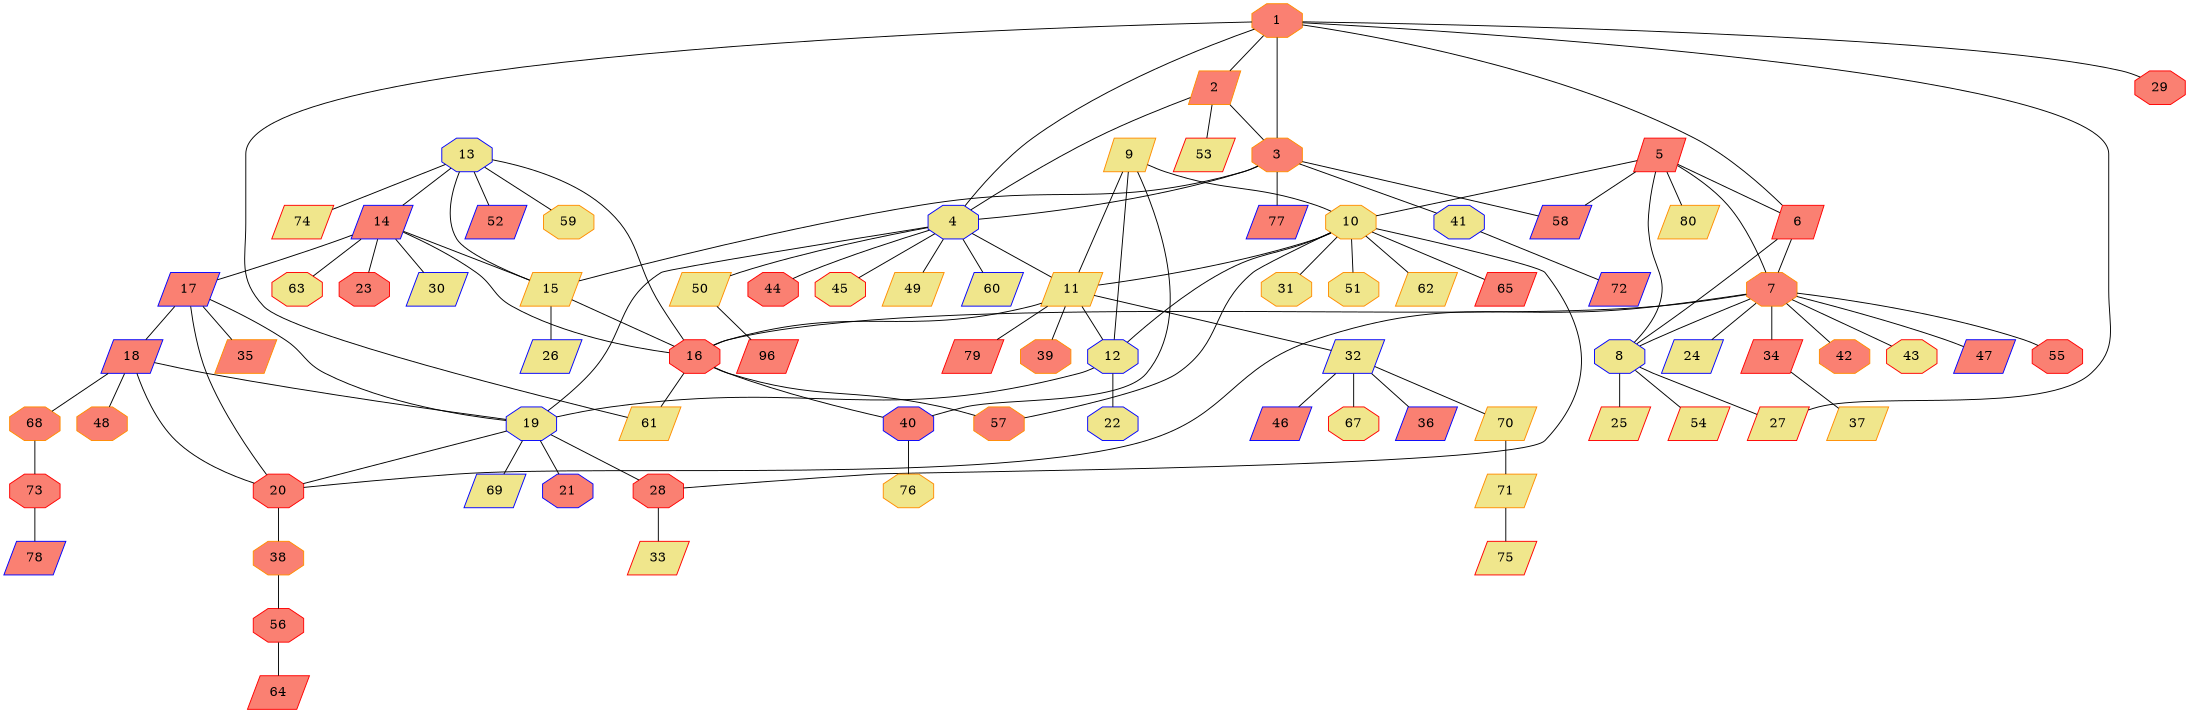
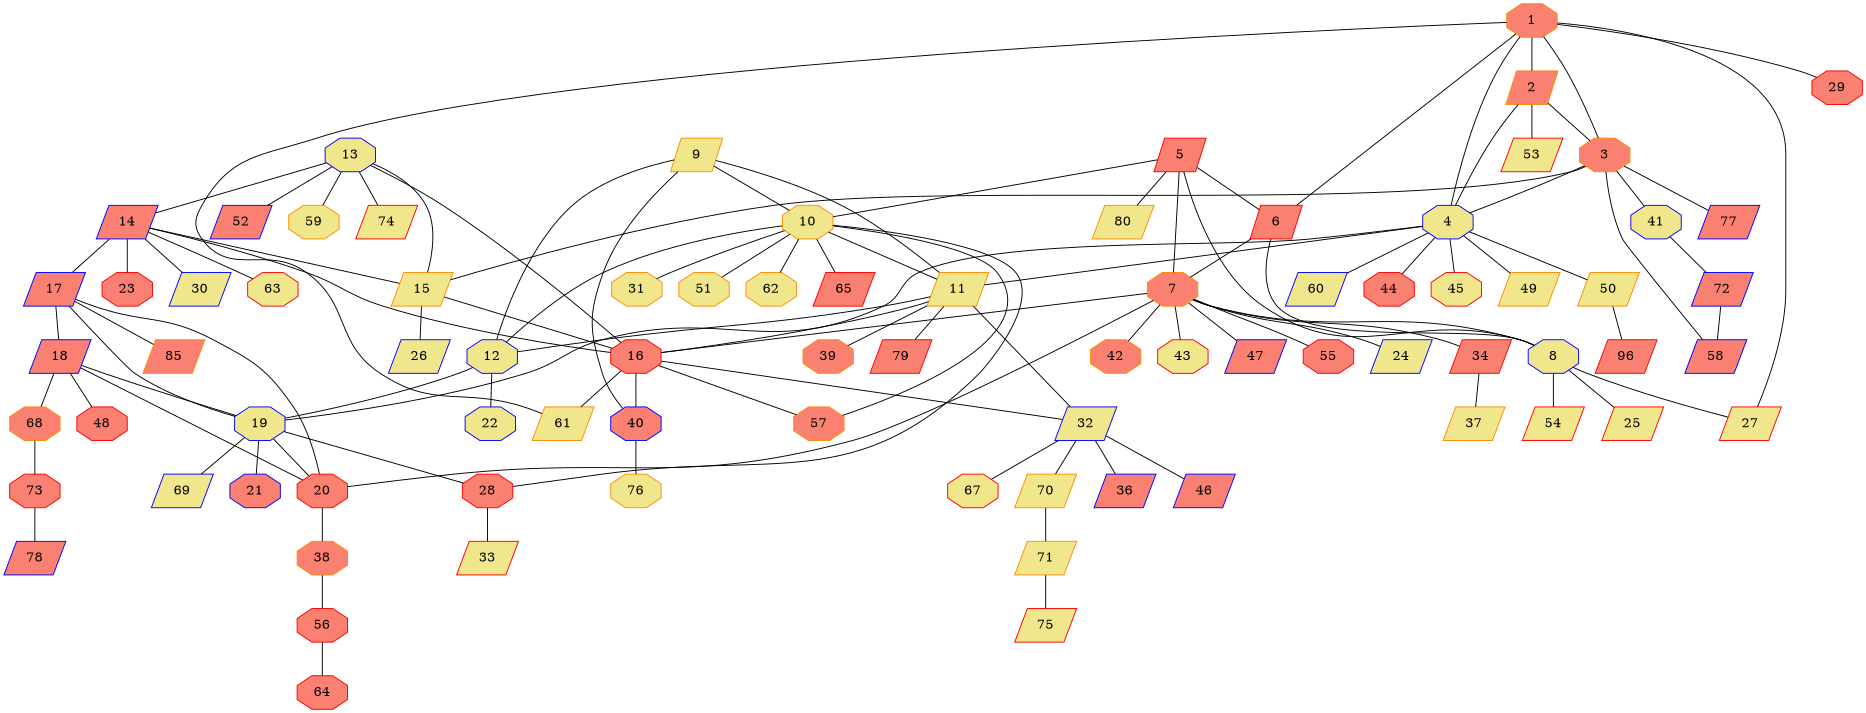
(1610, 188) -> (1719, 323)
(1427, 289) -> (771, 289)
(246, 357) -> (174, 357)
none -> (862, 390)
(102, 424) -> (102, 424)
(278, 693) -> (322, 693)
